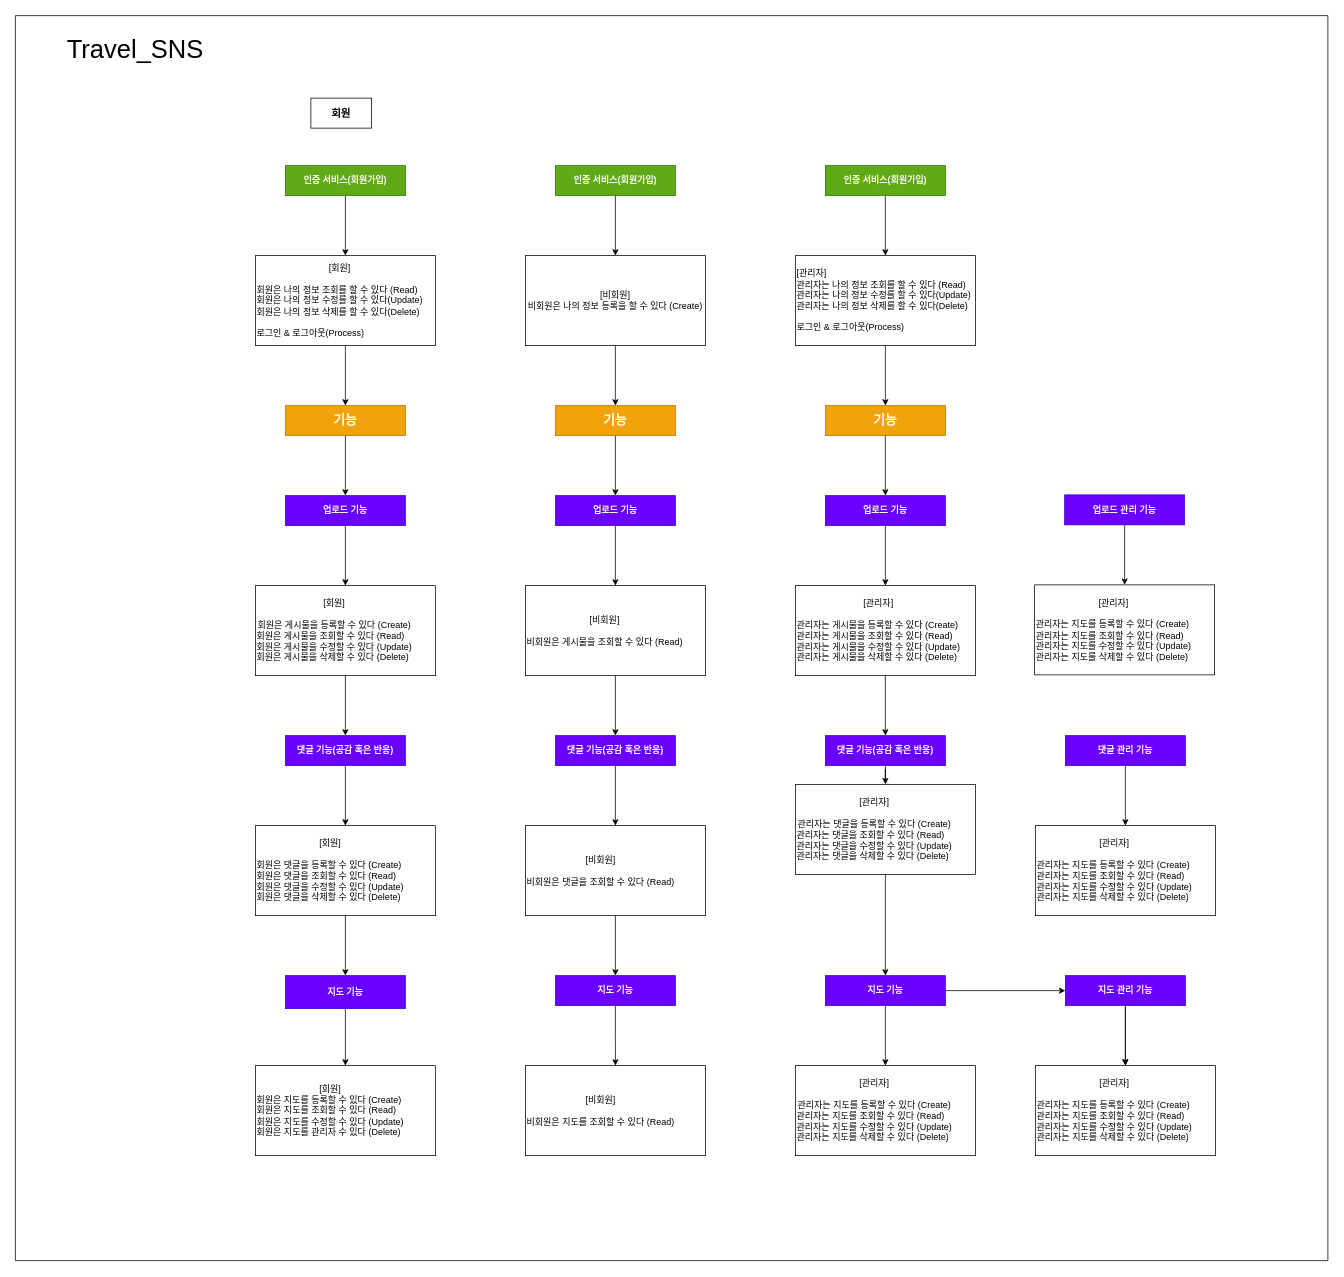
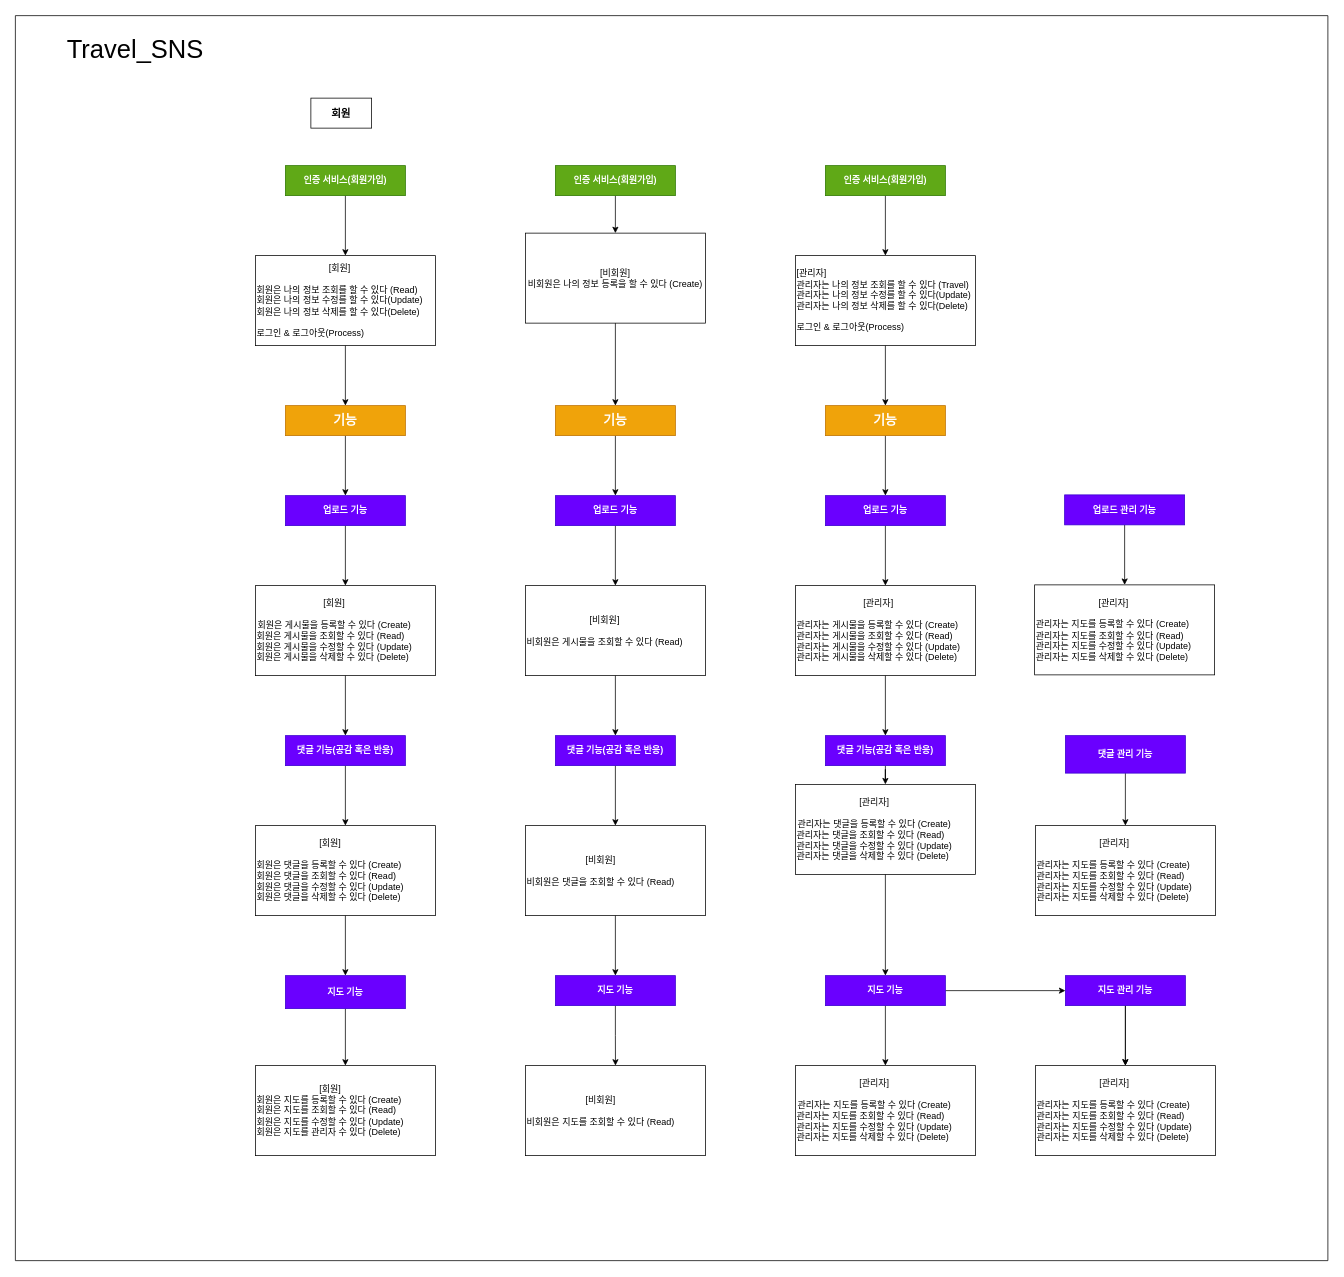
(615, 300) -> (615, 278)
(886, 300) -> (886, 300)
(1125, 750) -> (1125, 754)
